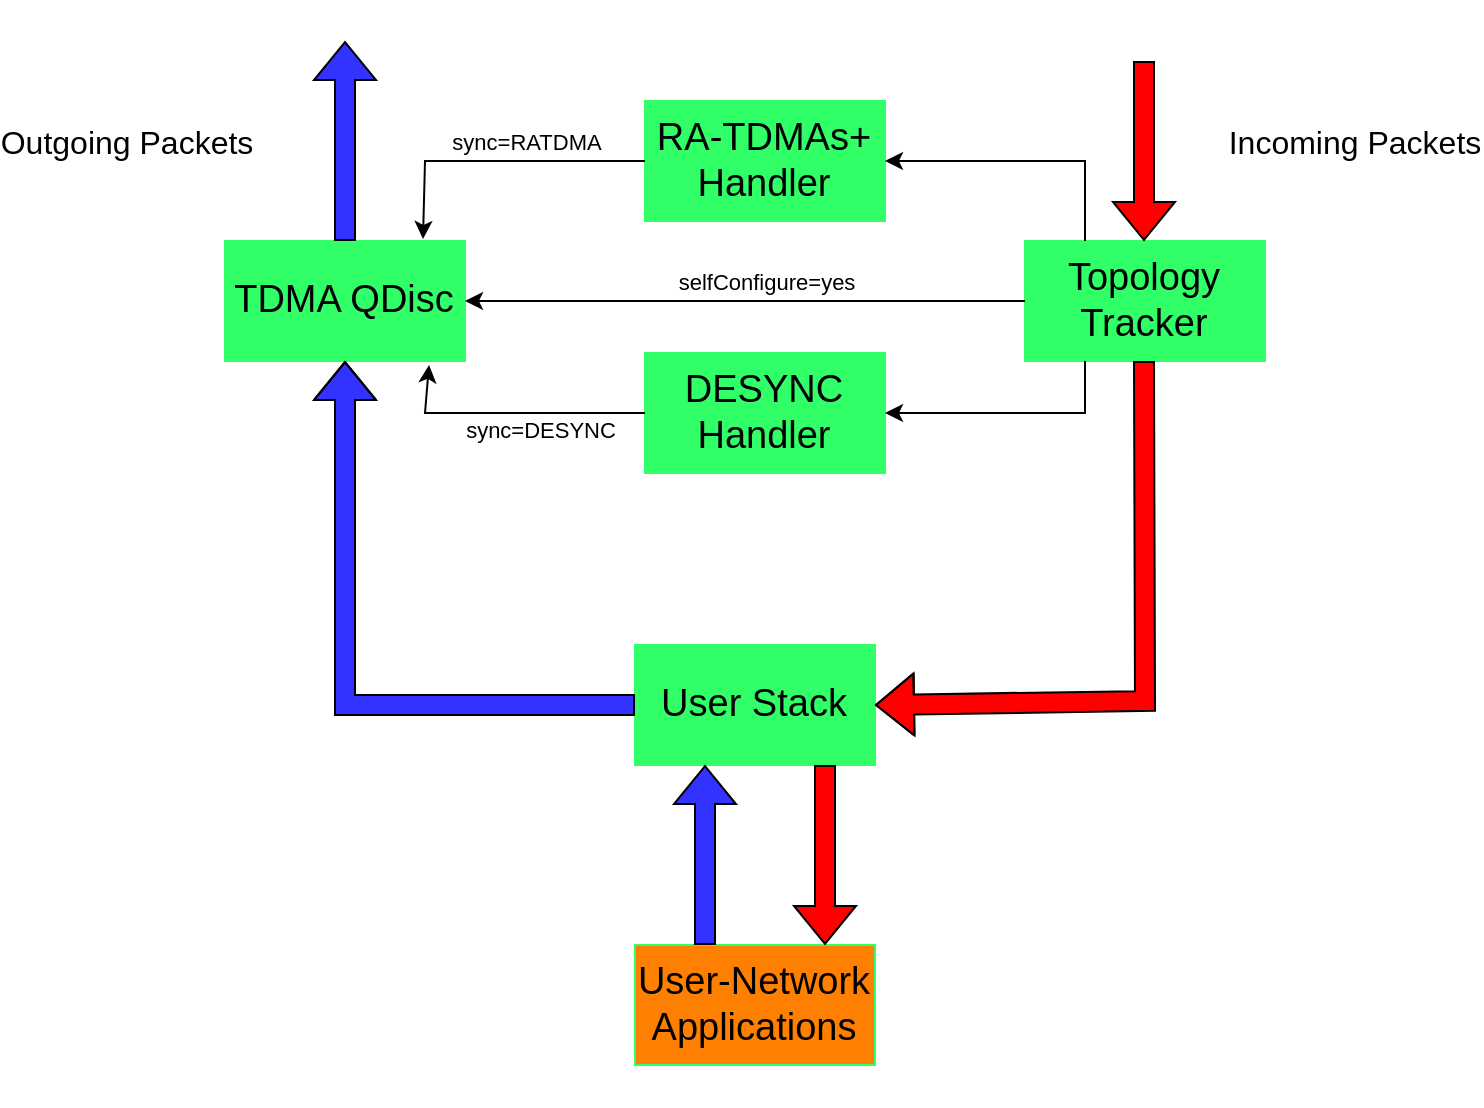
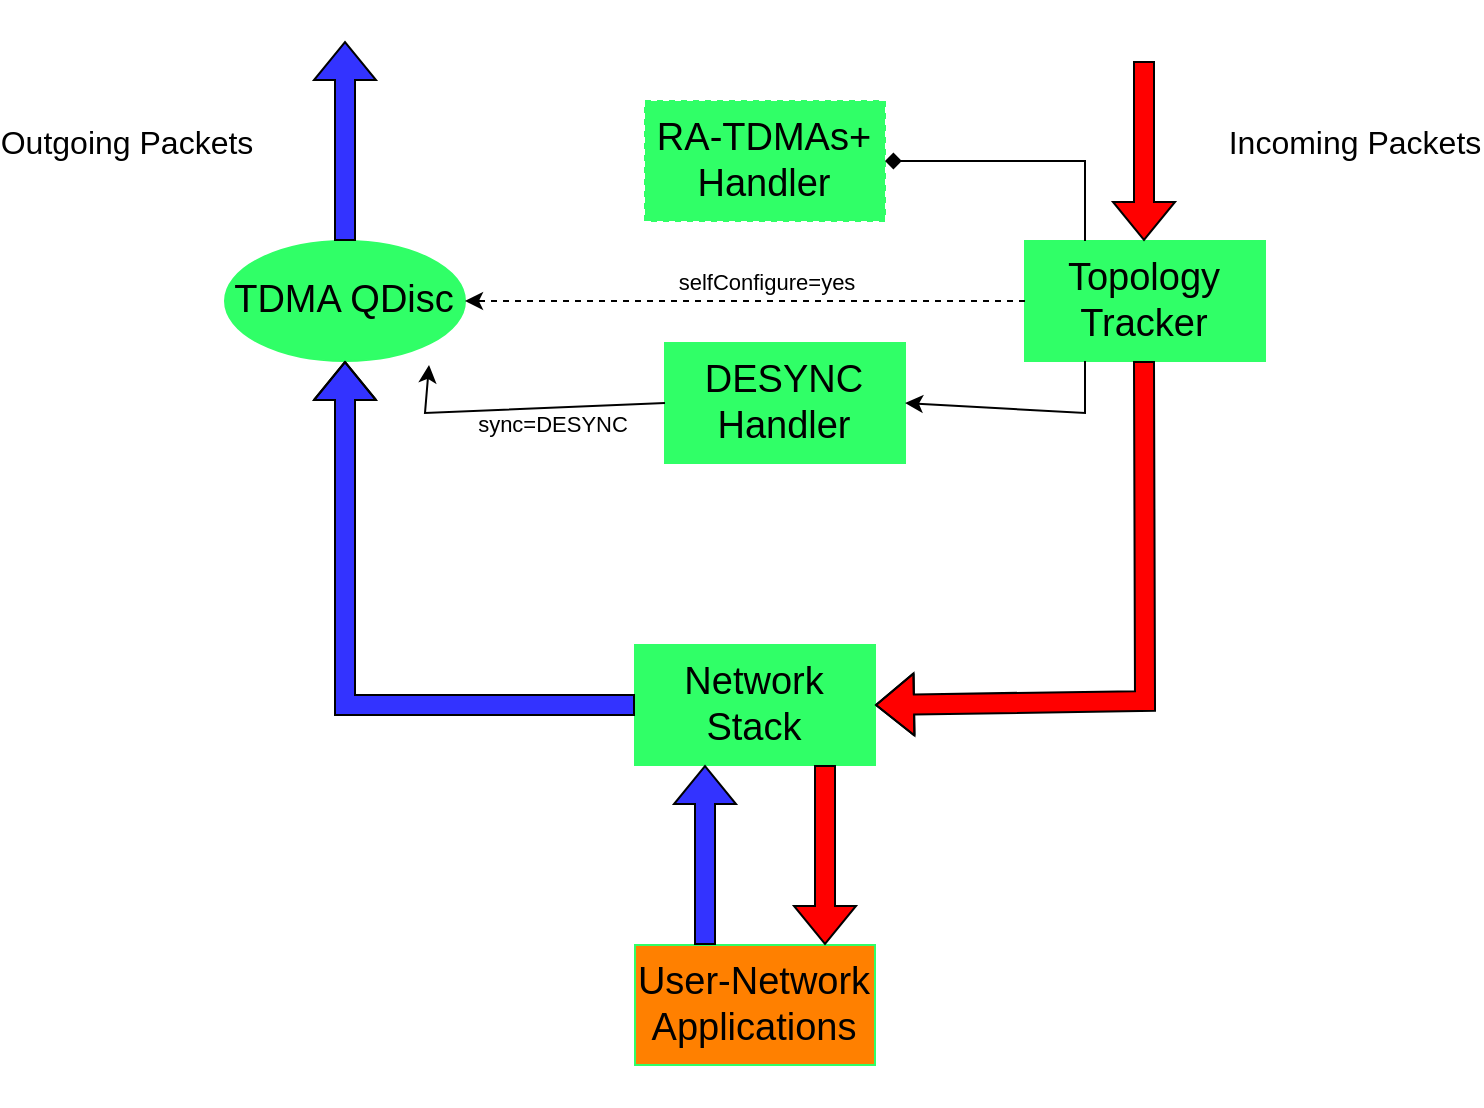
(503, 161) -> none
(765, 161) -> (765, 161)
(900, 161) -> (901, 161)
(345, 301) -> (345, 301)
(752, 301) -> (752, 301)
(765, 413) -> (785, 403)
(755, 705) -> (755, 705)
